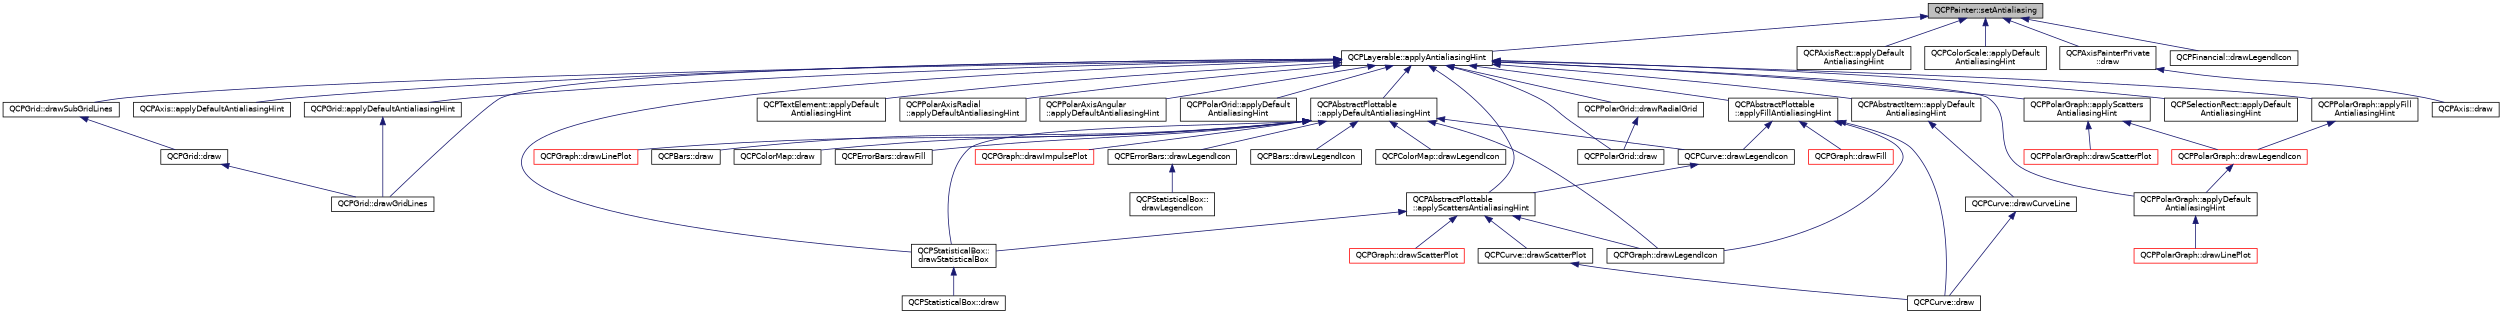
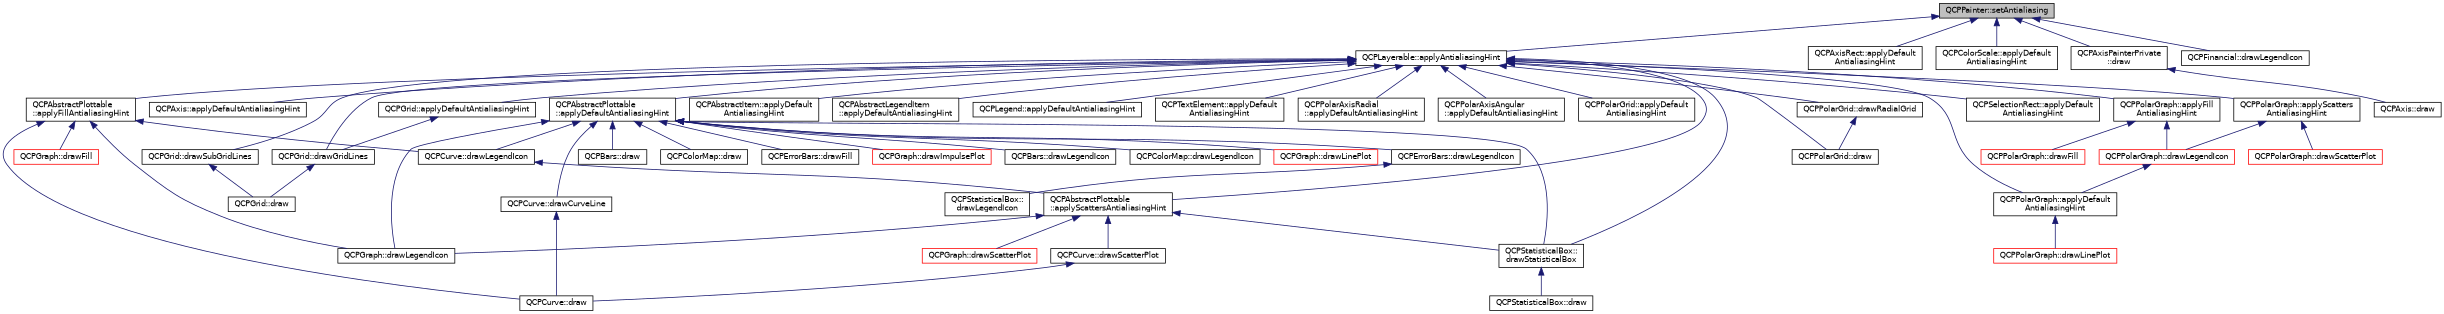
none -> (896, 110)
none -> (1057, 110)
none -> (2033, 157)
(1974, 162) -> (567, 158)
(292, 182) -> (289, 183)
